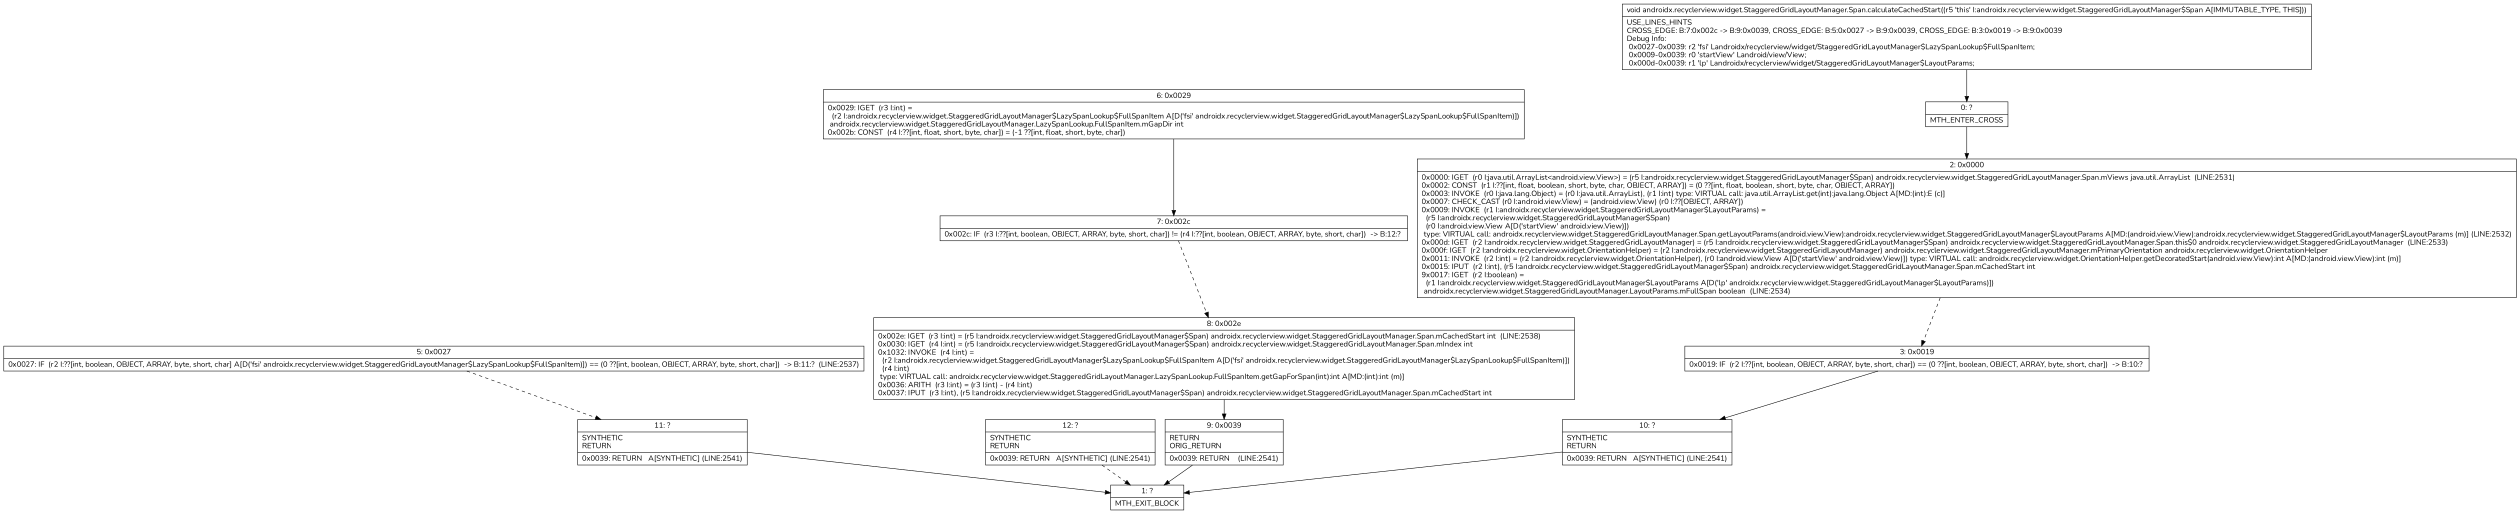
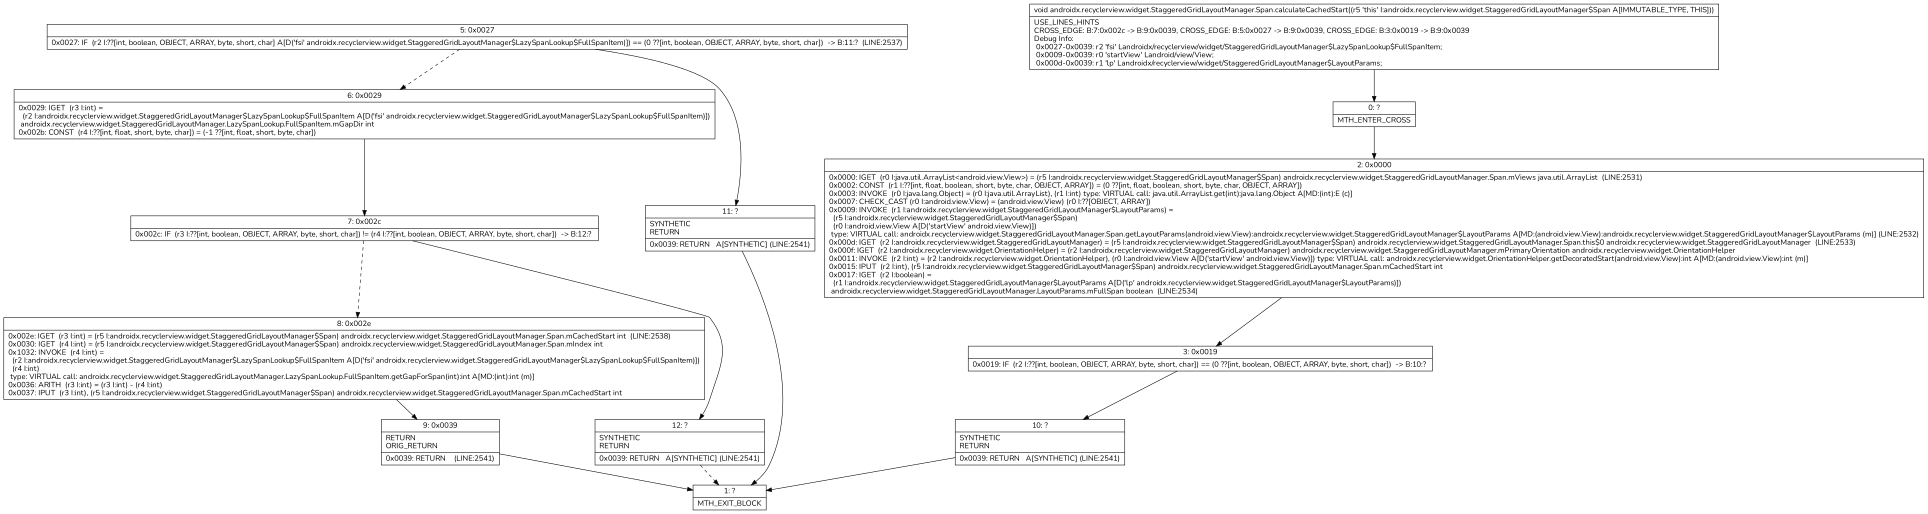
none -> (432, 68)
(1474, 275) -> (881, 275)
none -> (612, 291)
(1932, 319) -> (1251, 320)
(531, 394) -> (714, 84)
